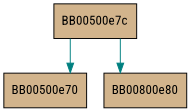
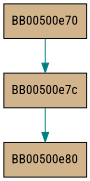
(70, 51) -> (45, 51)
(145, 90) -> (45, 160)
